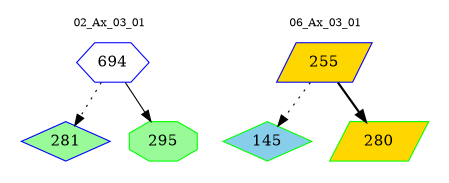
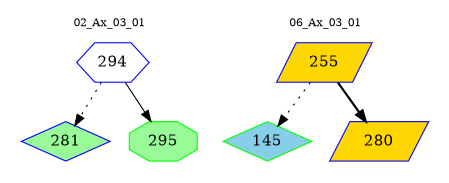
(113, 62) -> (113, 62)
(379, 141) -> (379, 141)
